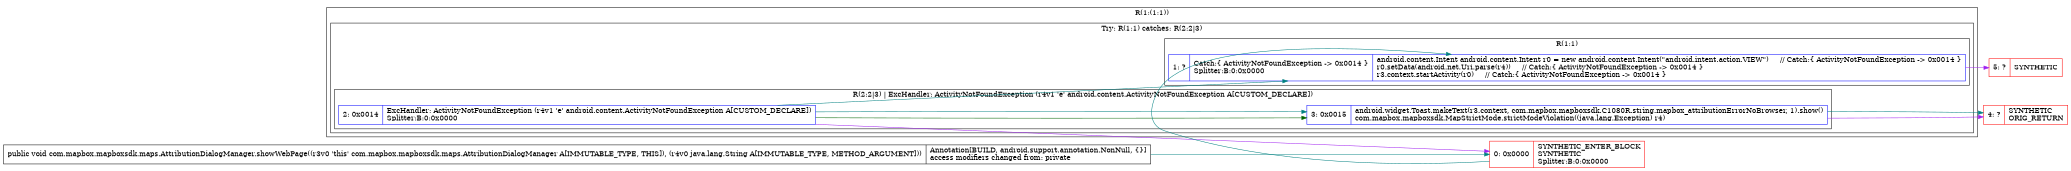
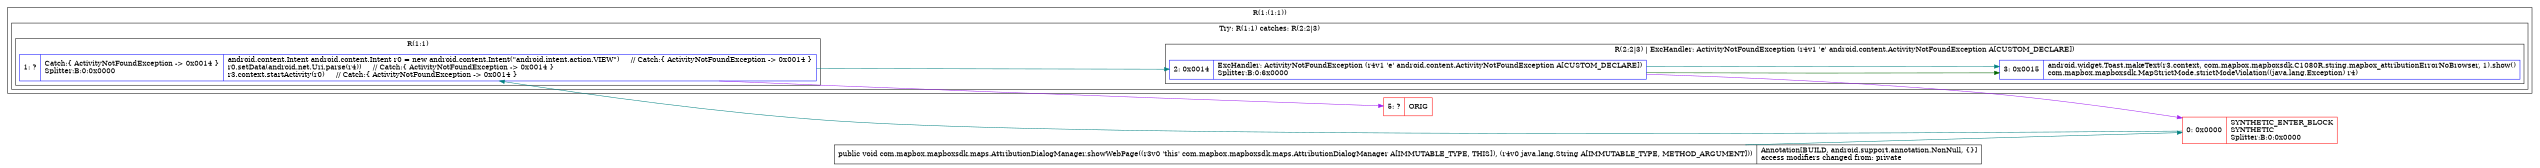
(2036, 67) -> (1418, 107)
(1030, 93) -> (990, 69)
(2026, 115) -> none
(422, 118) -> (1253, 73)
